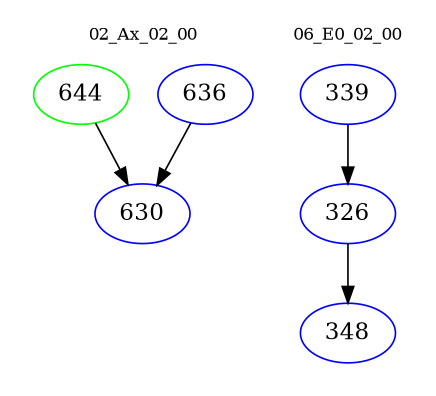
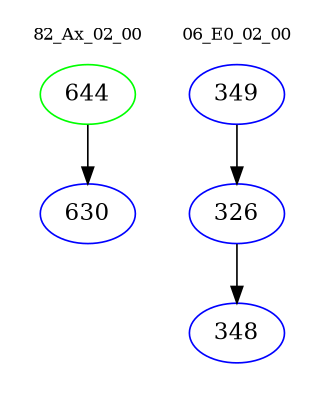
(143, 36) -> (88, 36)
(205, 94) -> none
(348, 94) -> (237, 94)
